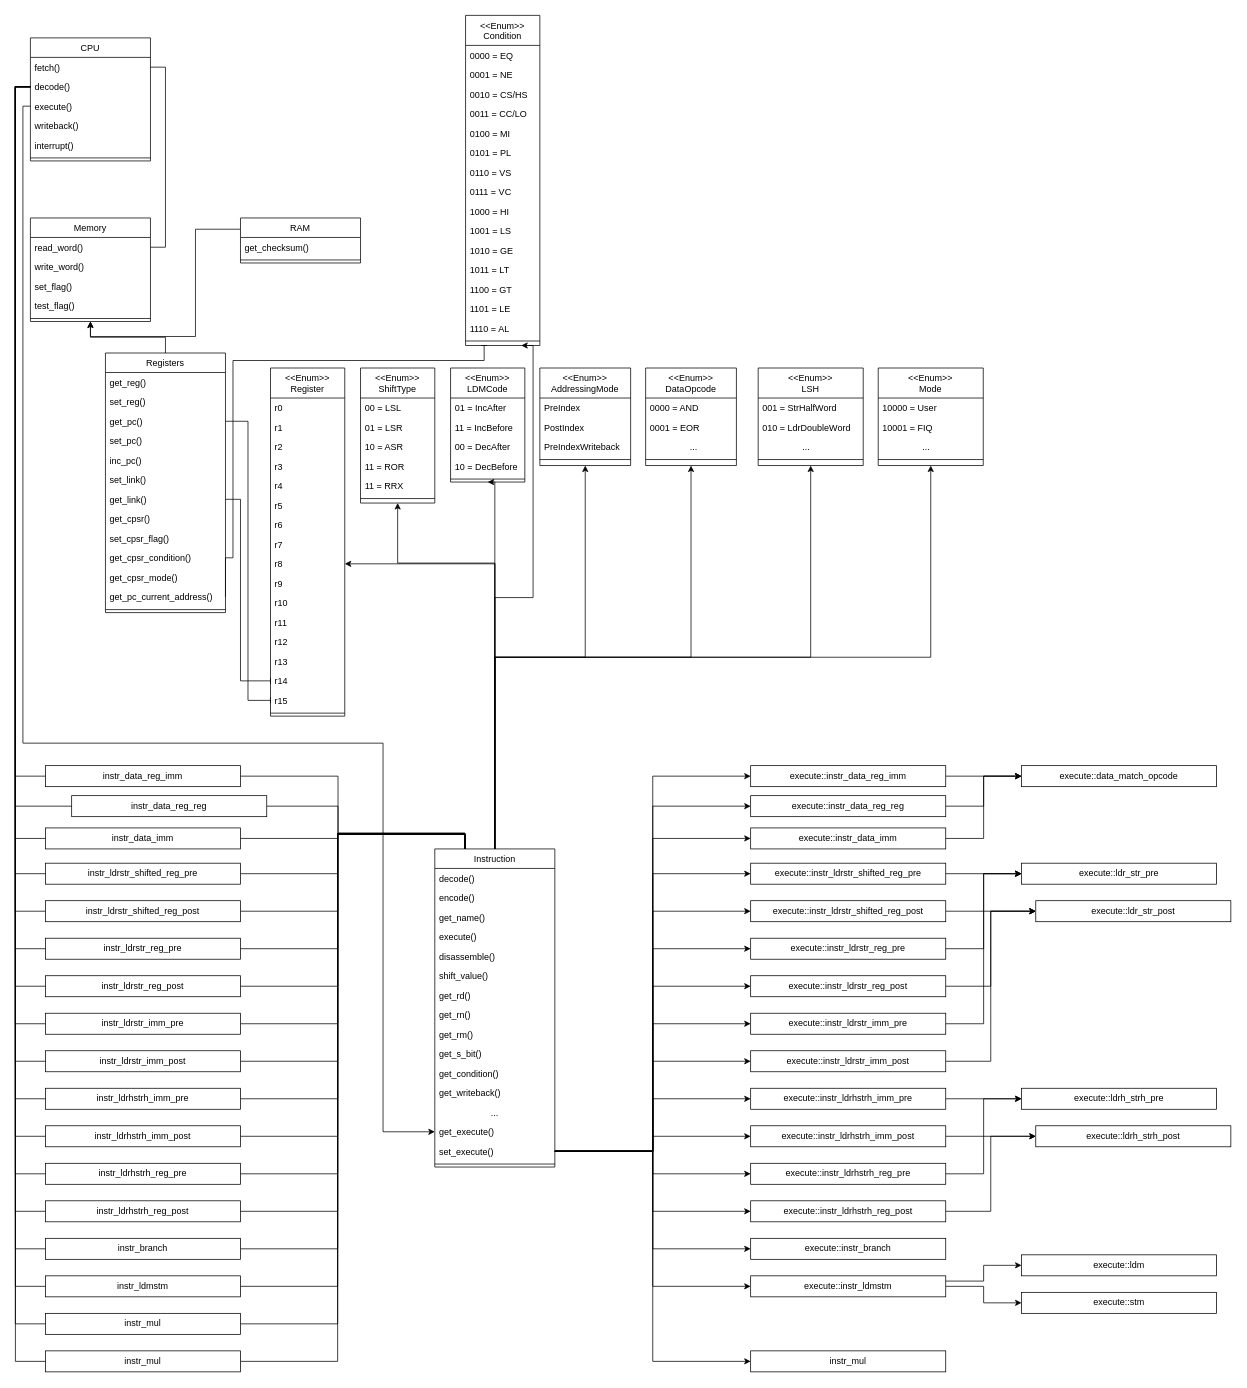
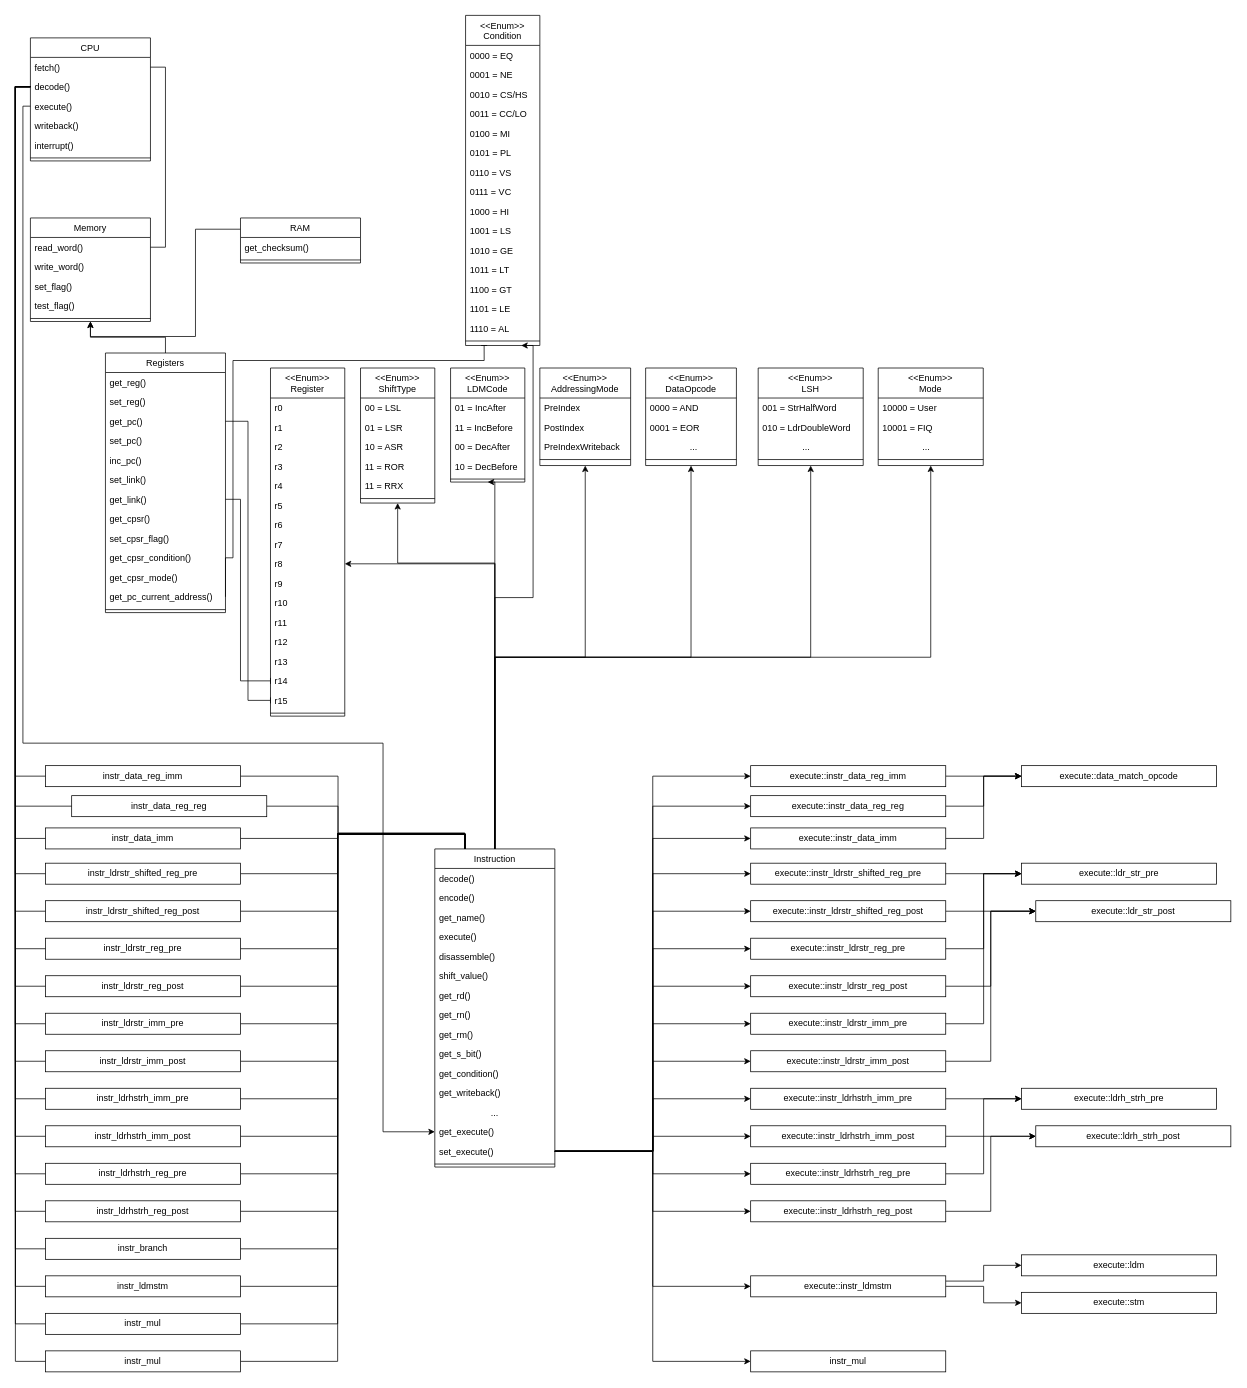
(700, 1248) -> none
(848, 1248) -> none
